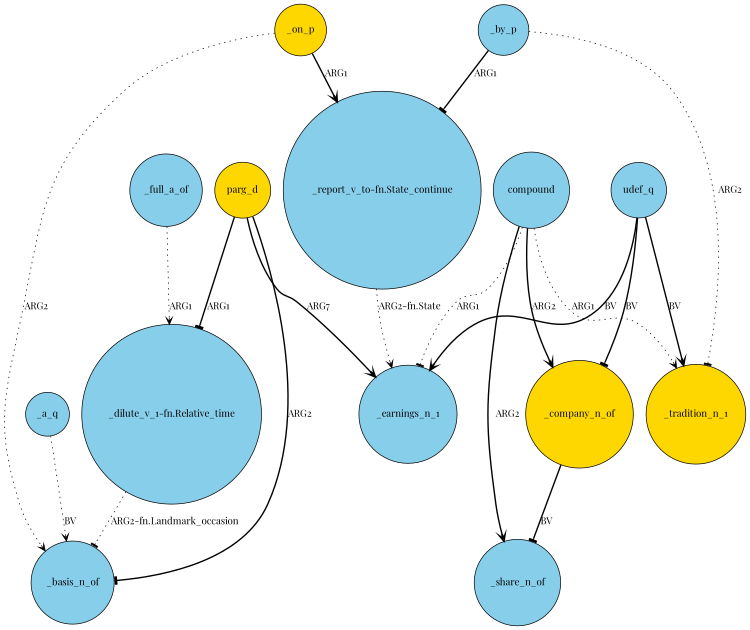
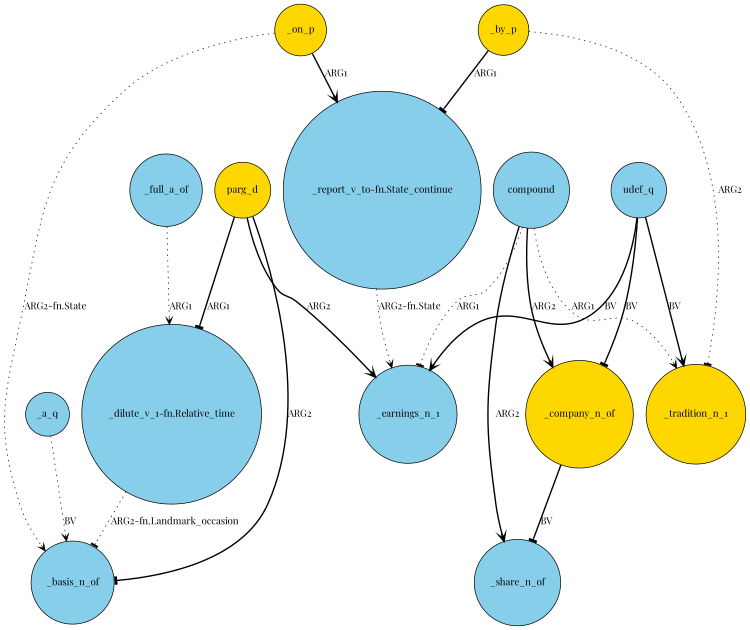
(504, 30) -> (504, 30)
(36, 307) -> (56, 307)
(319, 307) -> (319, 307)
